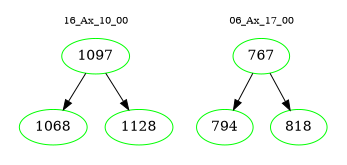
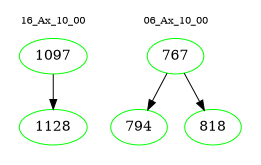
(262, 21) -> (176, 21)
(53, 127) -> none
